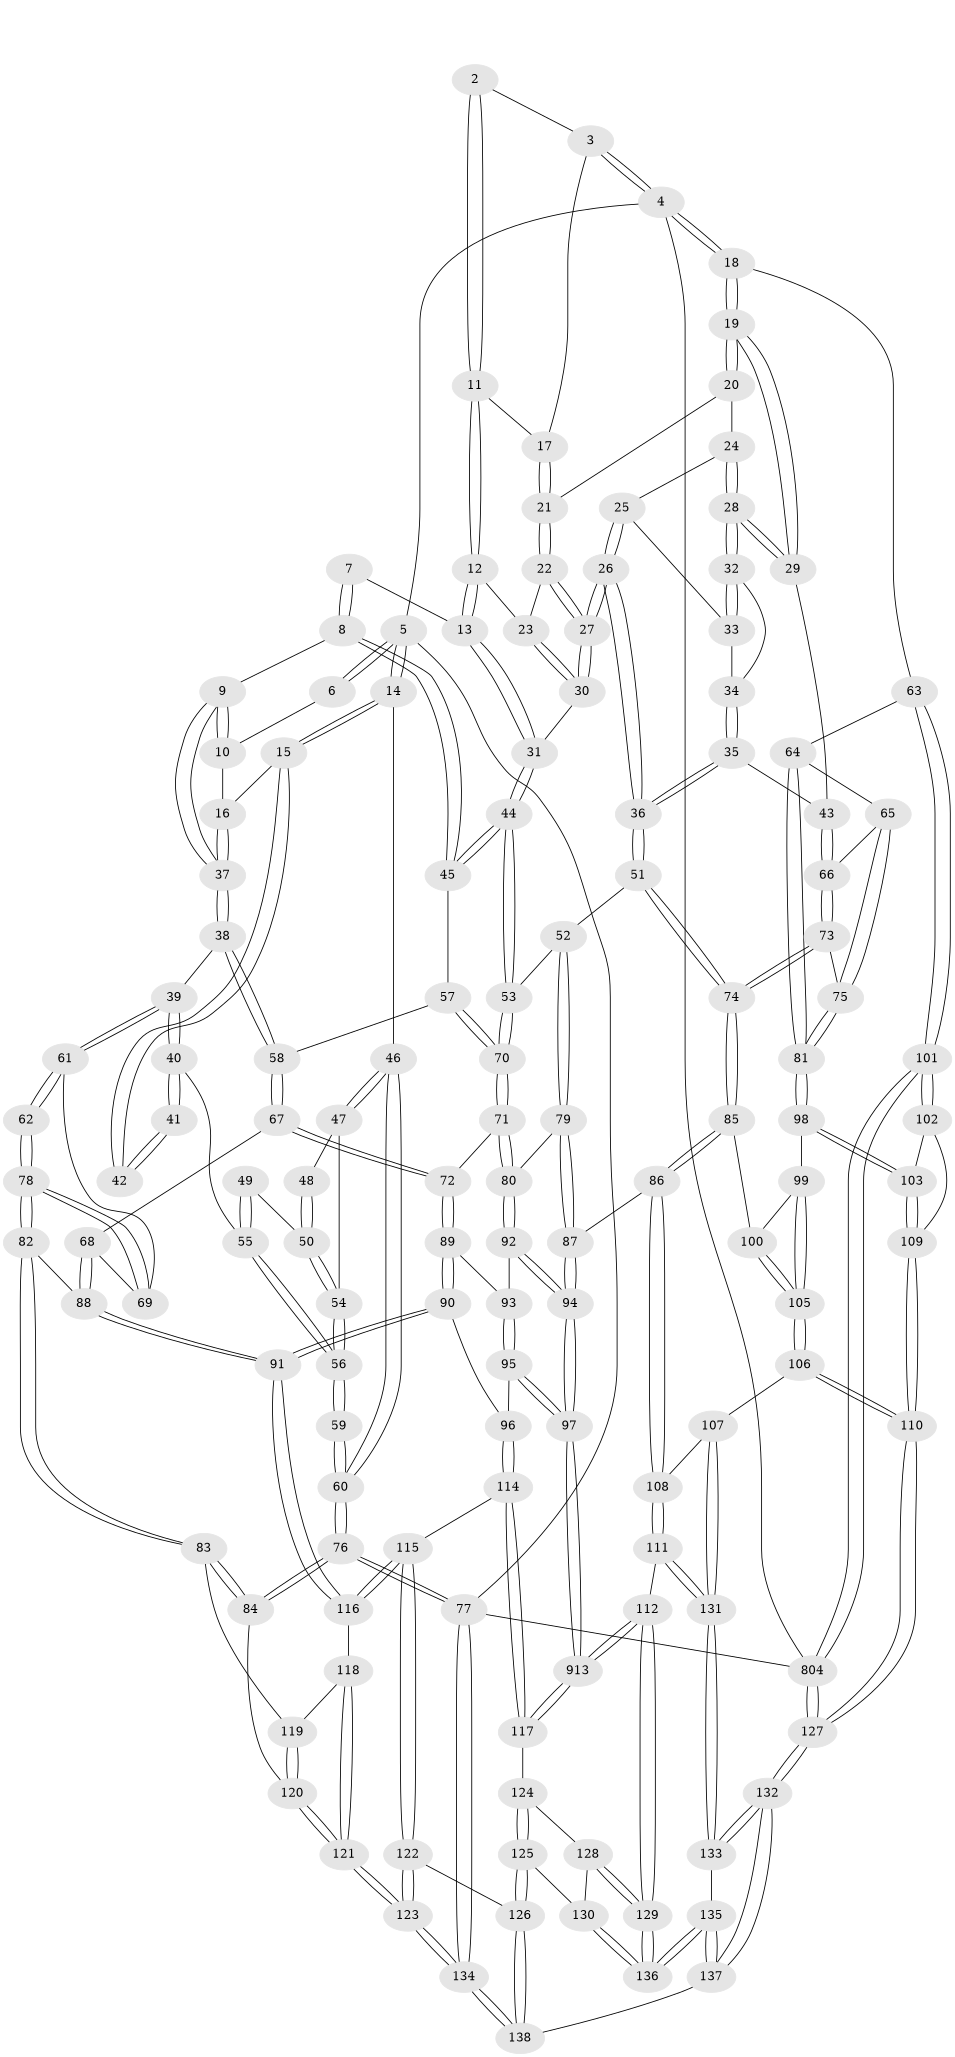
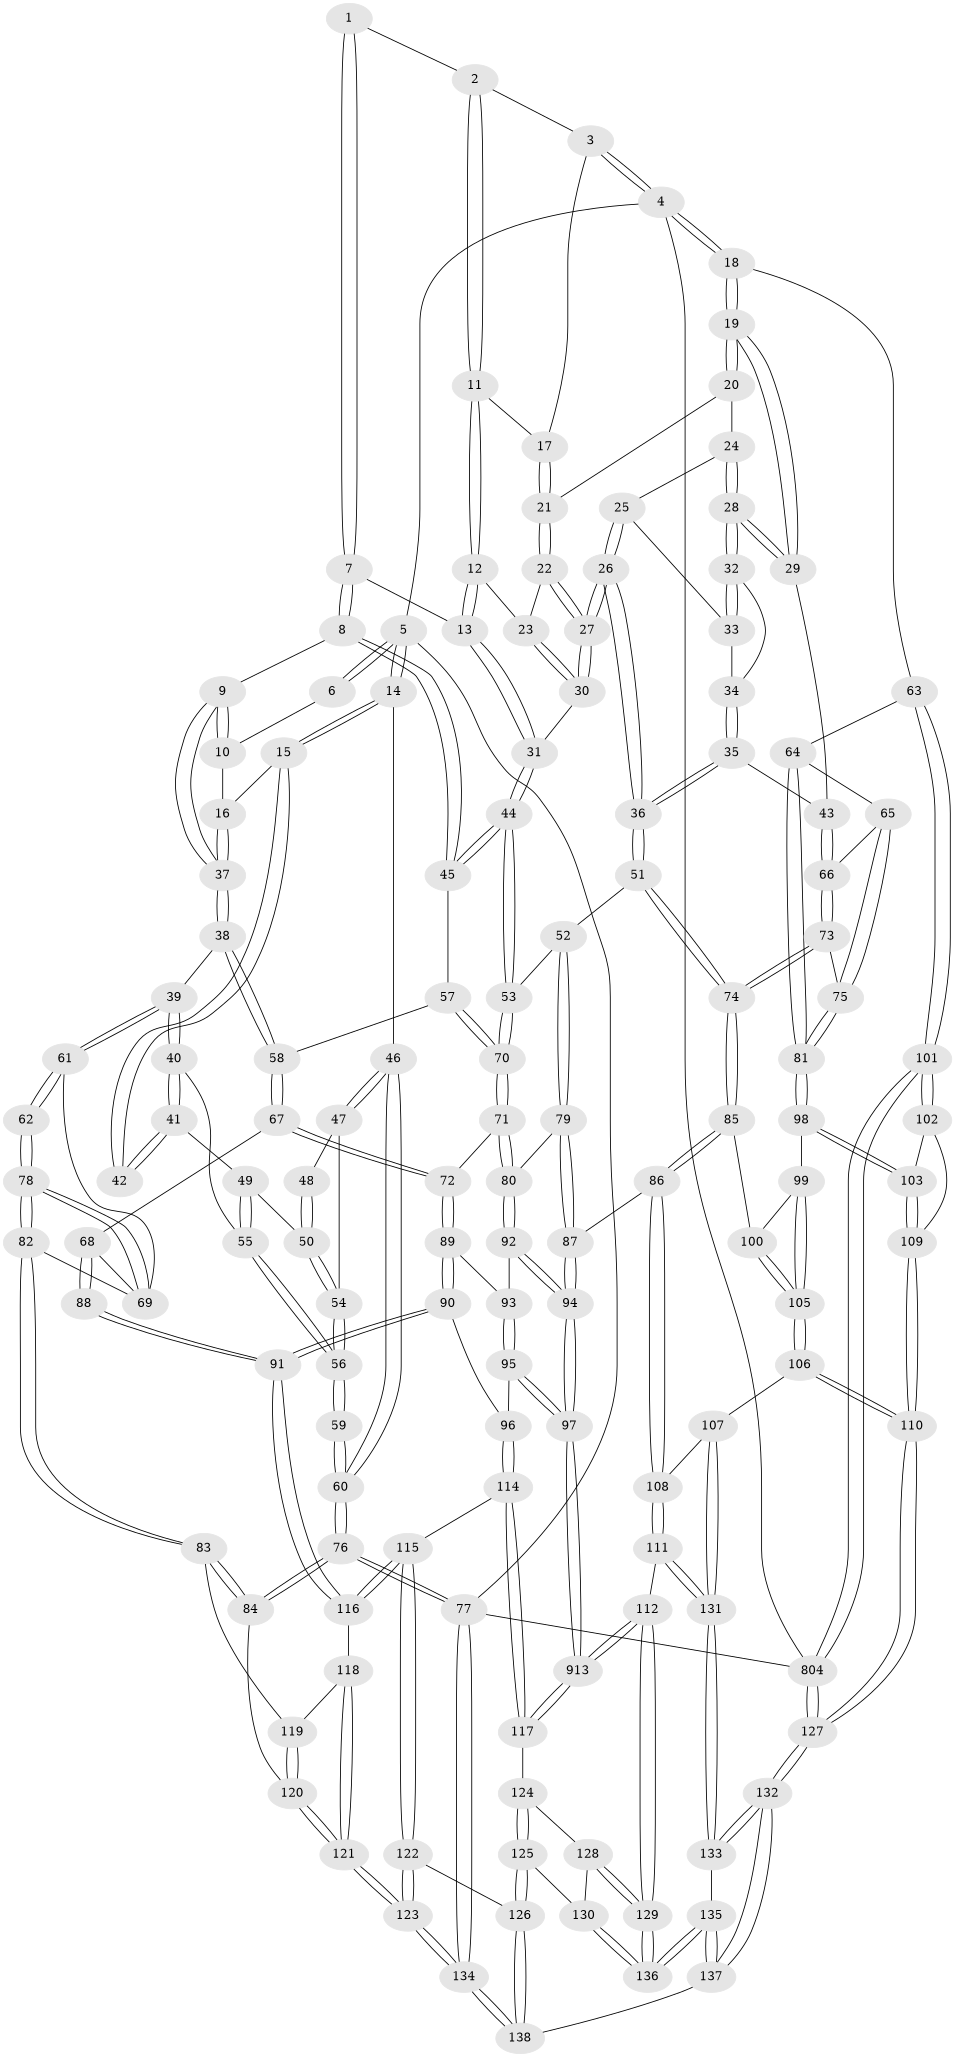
none -> (349, 19)
none -> (204, 1146)
(55, 1273) -> (86, 1273)
